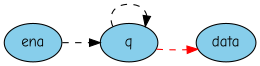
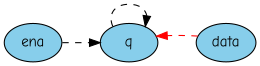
(172, 50) -> (182, 36)
